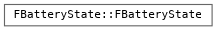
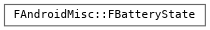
(108, 15) -> (105, 15)
